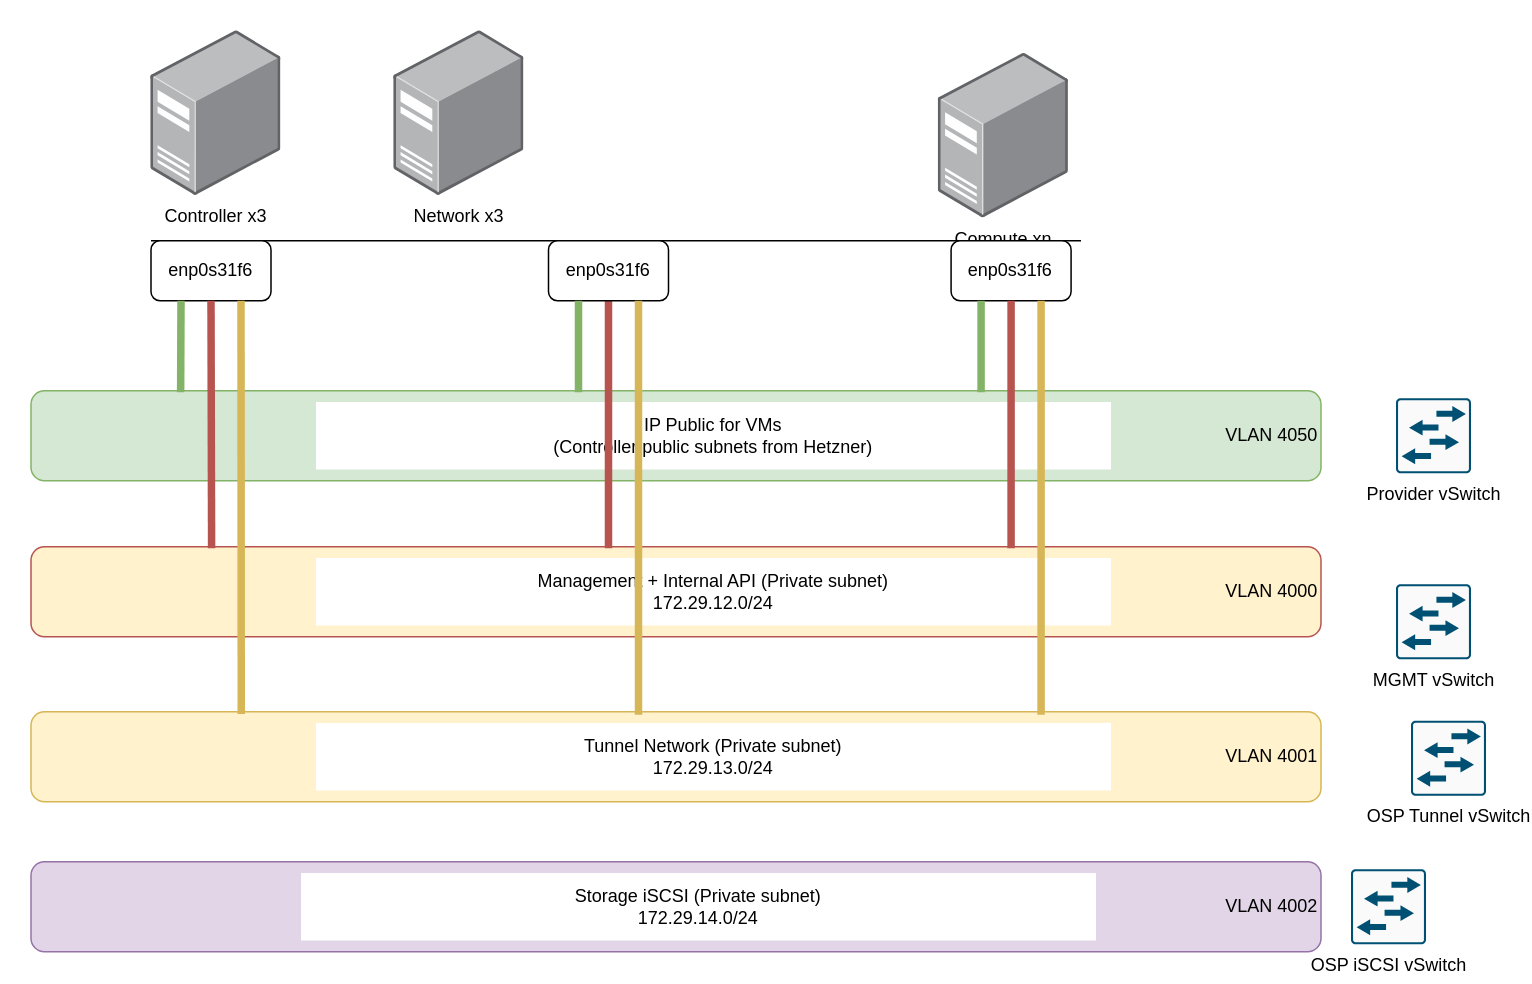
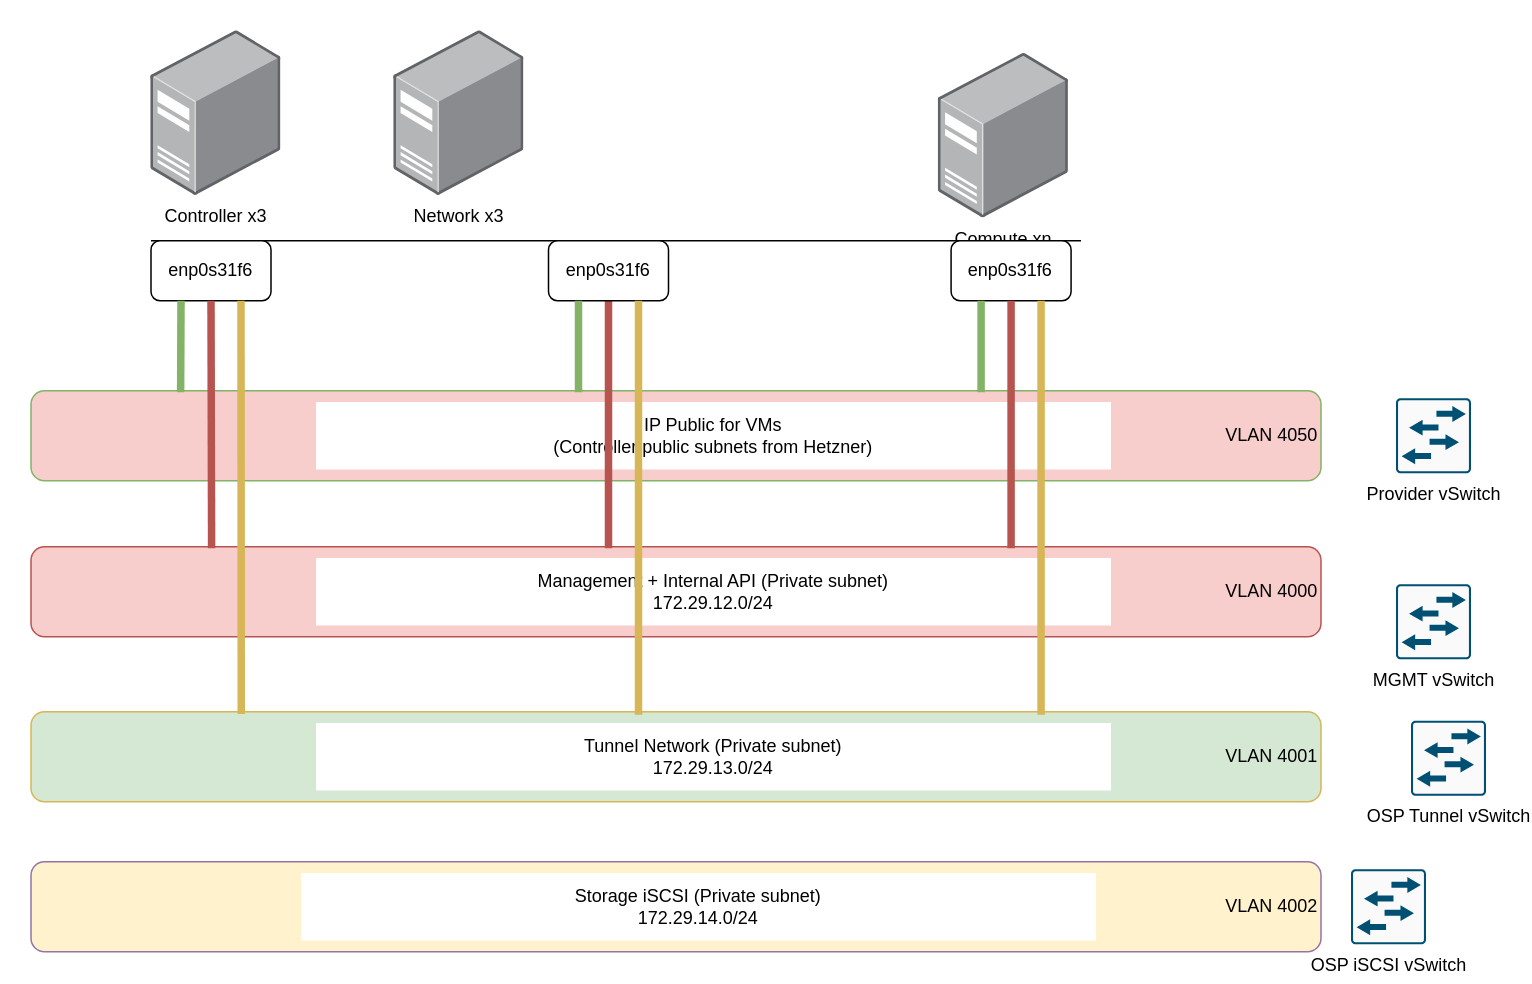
(1275, 436) -> (1275, 436)
(1275, 592) -> (1275, 592)
(1275, 757) -> (1275, 757)
(1275, 907) -> (1275, 907)
